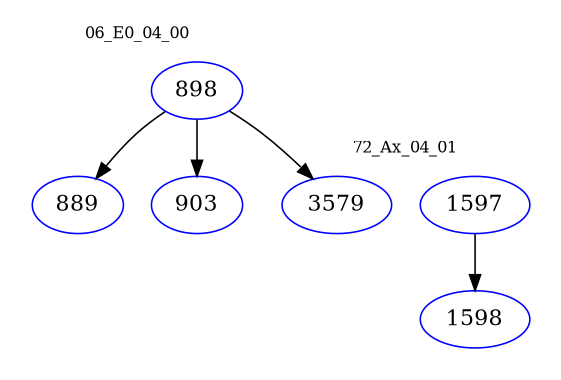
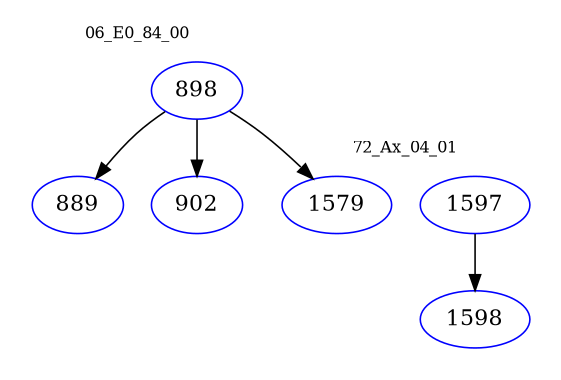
(137, 34) -> (137, 34)
(197, 205) -> (197, 205)
(337, 205) -> (337, 205)
